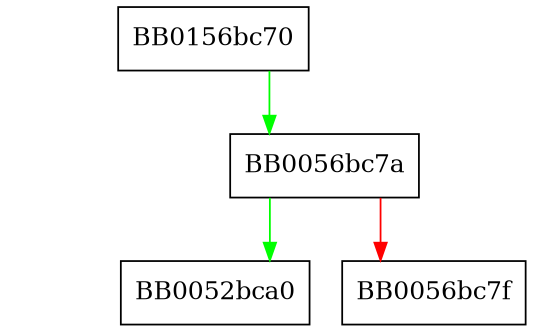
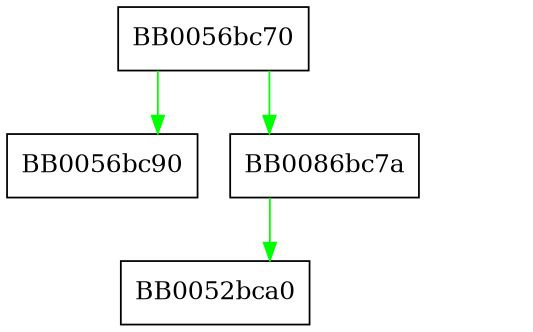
(213, 39) -> (213, 39)
none -> (102, 166)
(325, 166) -> (325, 166)
(434, 293) -> none
